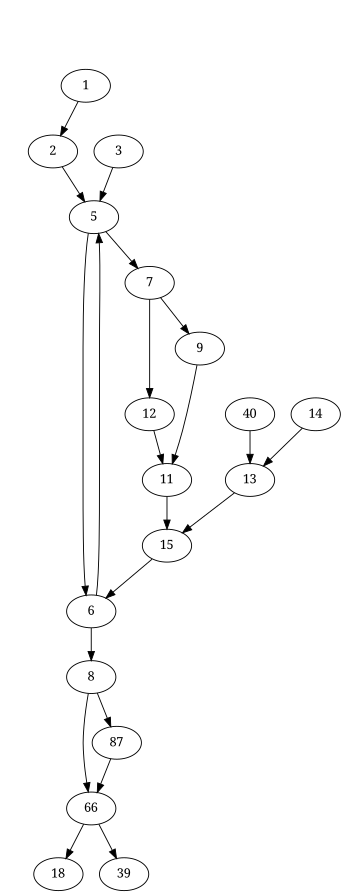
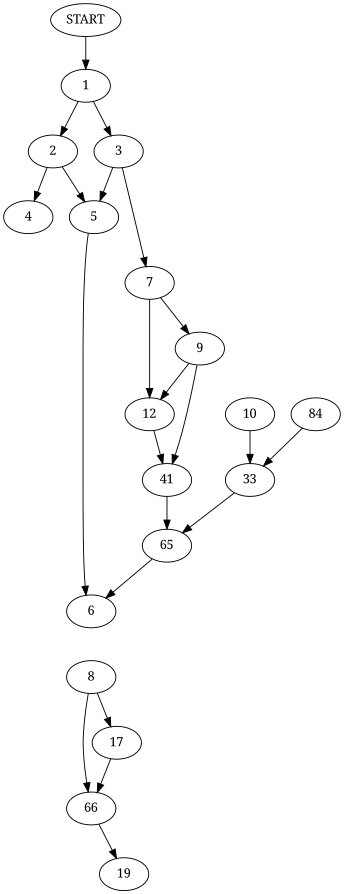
none -> (86, 20)
none -> (100, 115)
none -> (28, 217)
(119, 247) -> (133, 213)
none -> (178, 378)
(250, 414) -> (250, 414)
(316, 414) -> (316, 414)
(99, 419) -> none
(167, 480) -> (167, 480)
(250, 480) -> (250, 480)
(167, 546) -> (167, 546)
(91, 640) -> none
(117, 743) -> (117, 743)
(58, 874) -> none
(124, 874) -> (124, 874)
